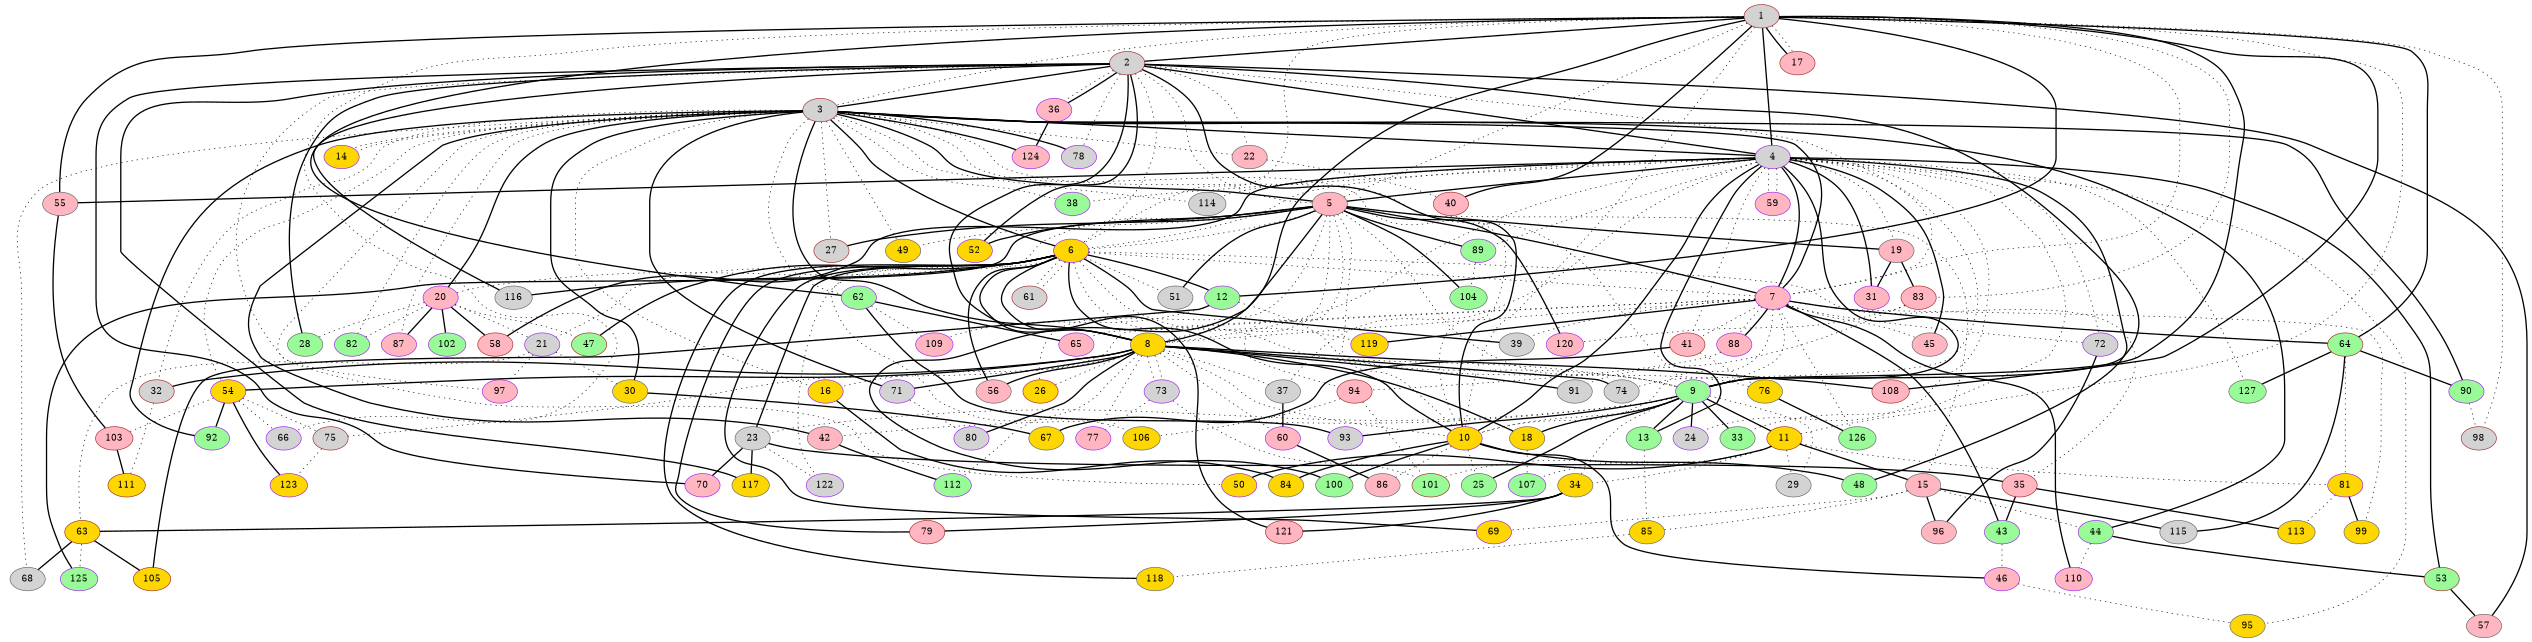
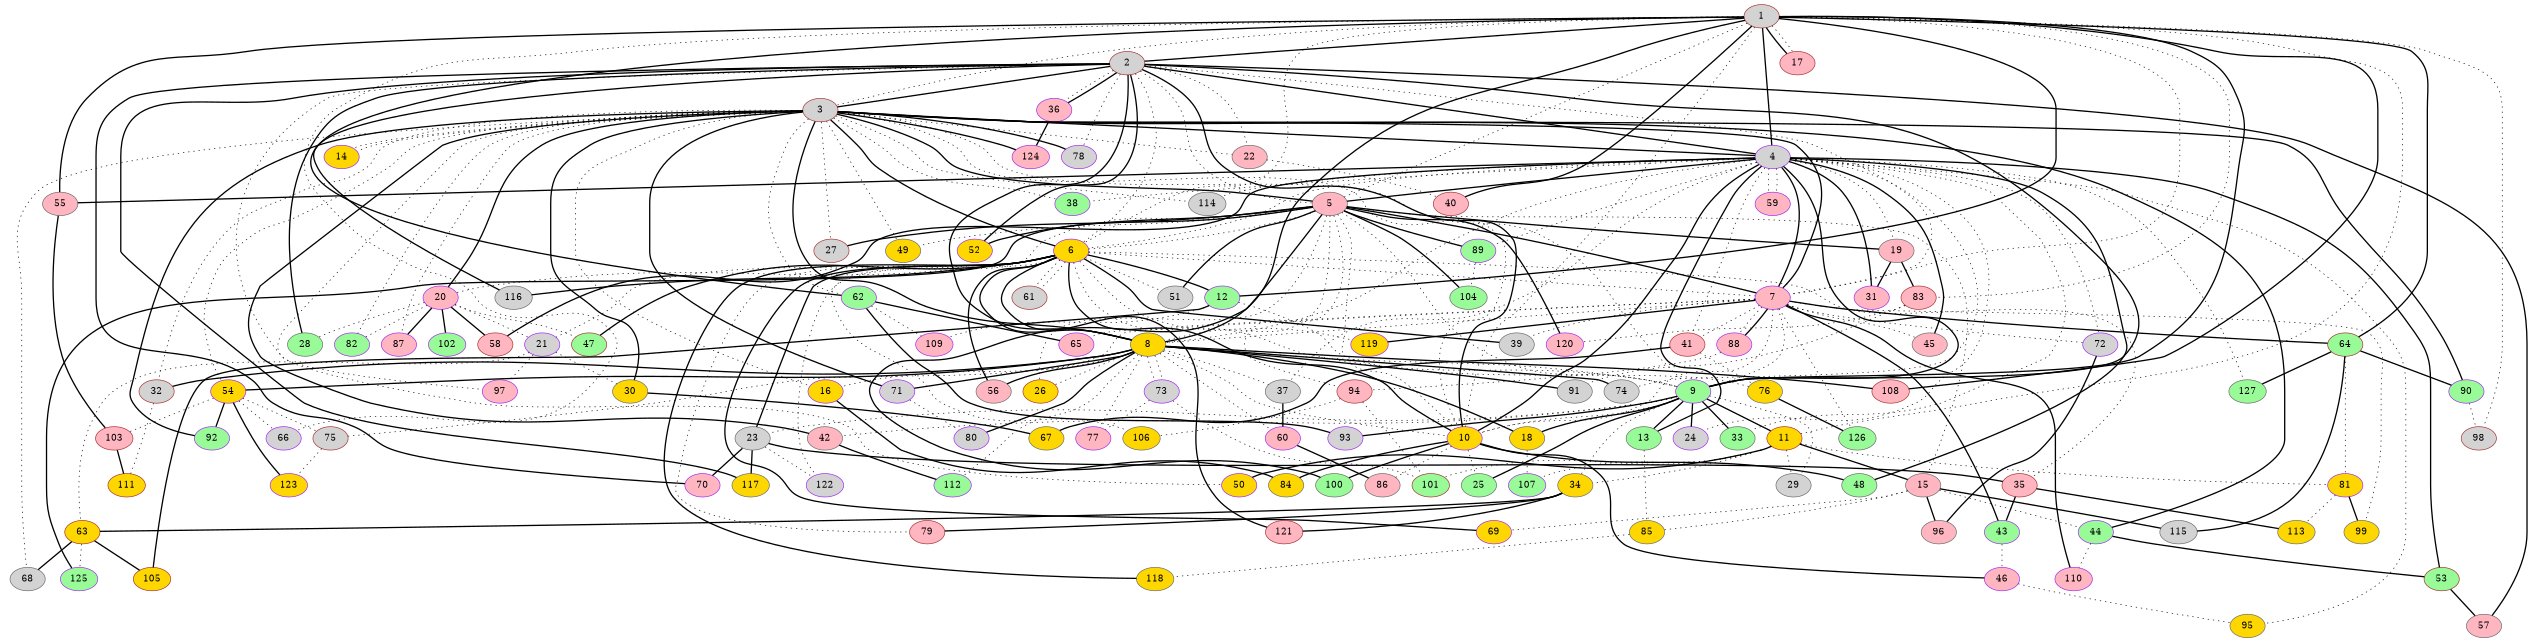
(715, 358) -> (715, 358)
